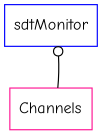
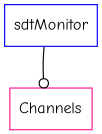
(59, 72) -> (43, 63)
